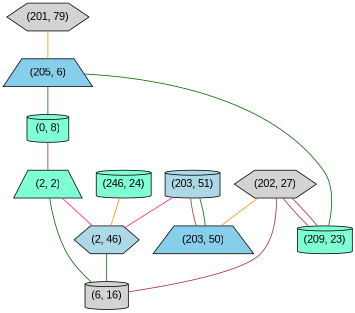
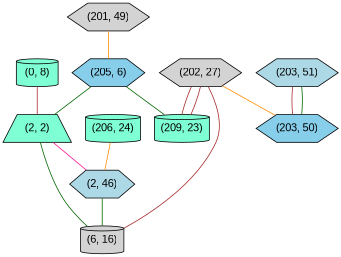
(48, 17) -> (108, 17)
(48, 73) -> (108, 73)
(48, 101) -> (73, 101)
(124, 184) -> (113, 128)
(193, 184) -> (297, 73)
(149, 213) -> none
(203, 240) -> (297, 128)
